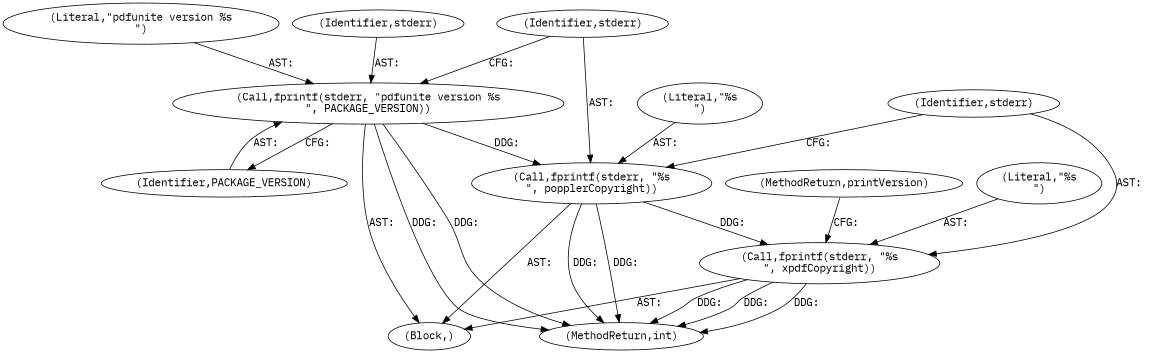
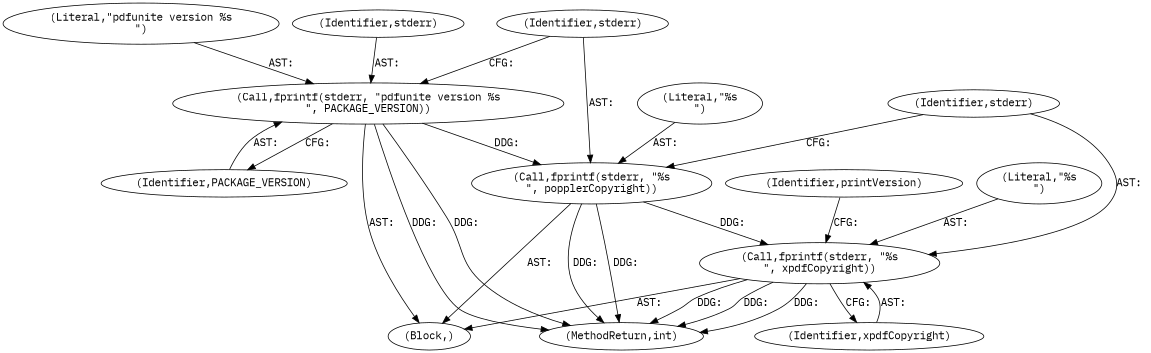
(844, 183) -> (844, 183)
none -> (869, 336)
